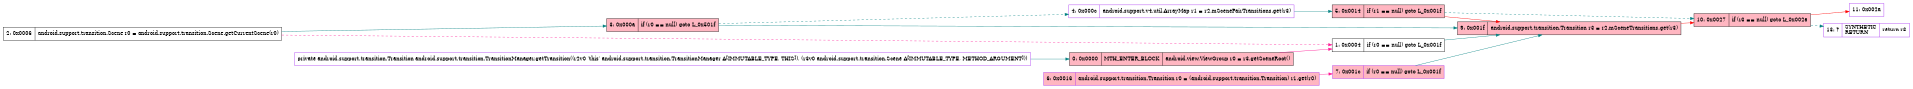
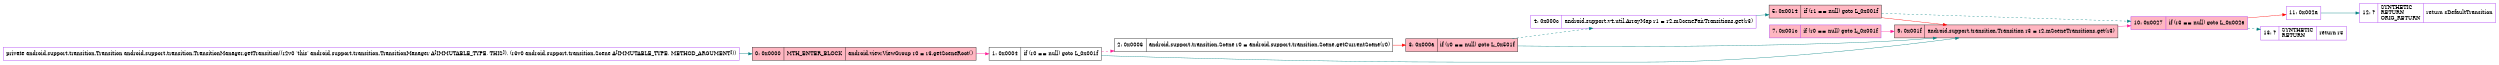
none -> (2428, 13)
(1752, 20) -> (2189, 23)
(1686, 23) -> (2123, 26)
(442, 29) -> (1398, 45)
(805, 40) -> (1106, 51)
(1477, 51) -> (1886, 31)
(1181, 79) -> none
